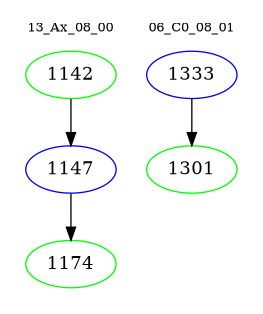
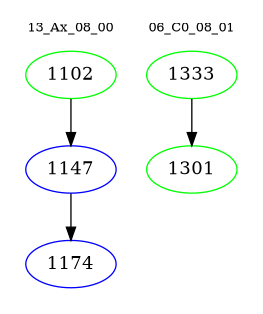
(71, 75) -> (71, 75)
(192, 75) -> (192, 75)
(71, 264) -> (71, 264)
